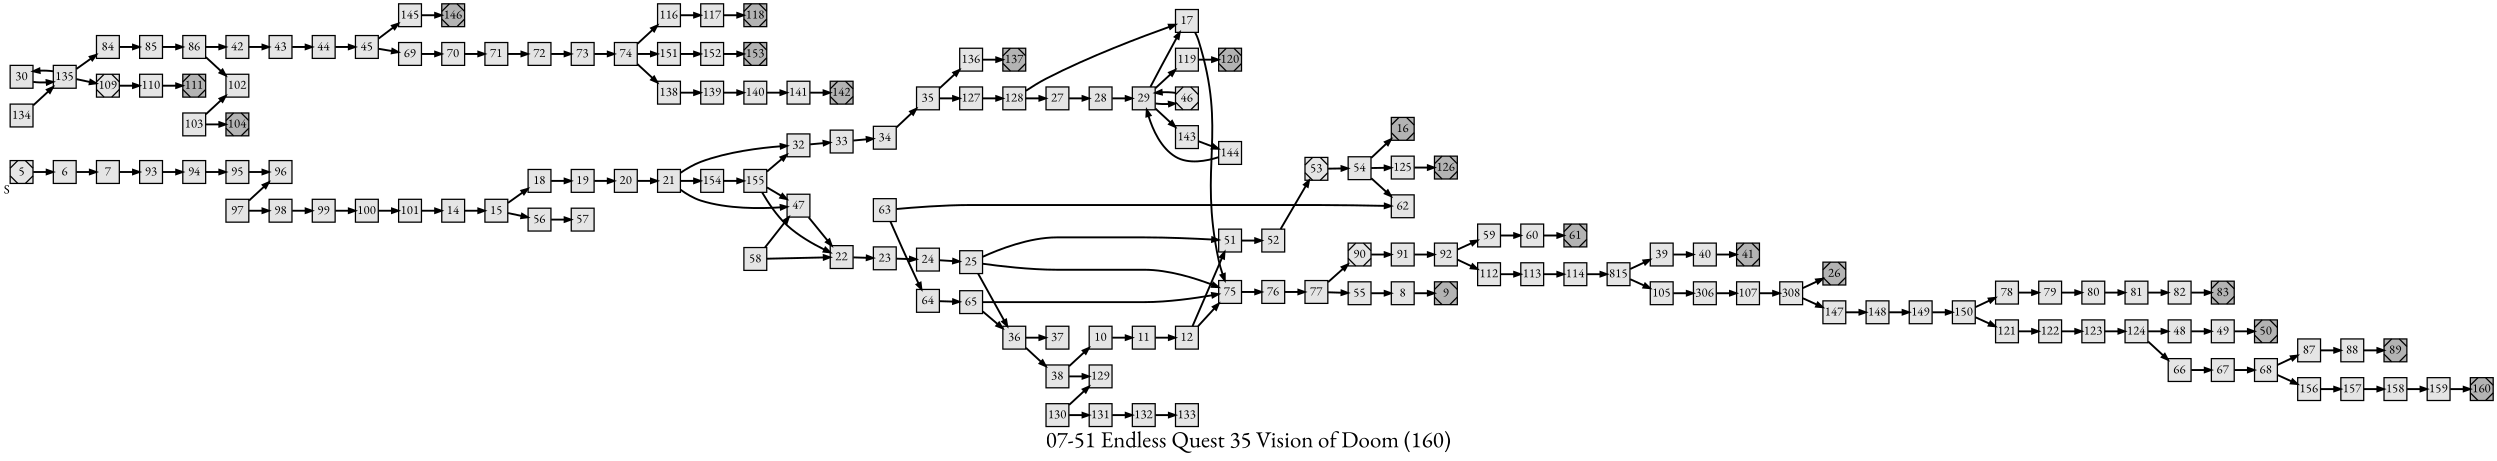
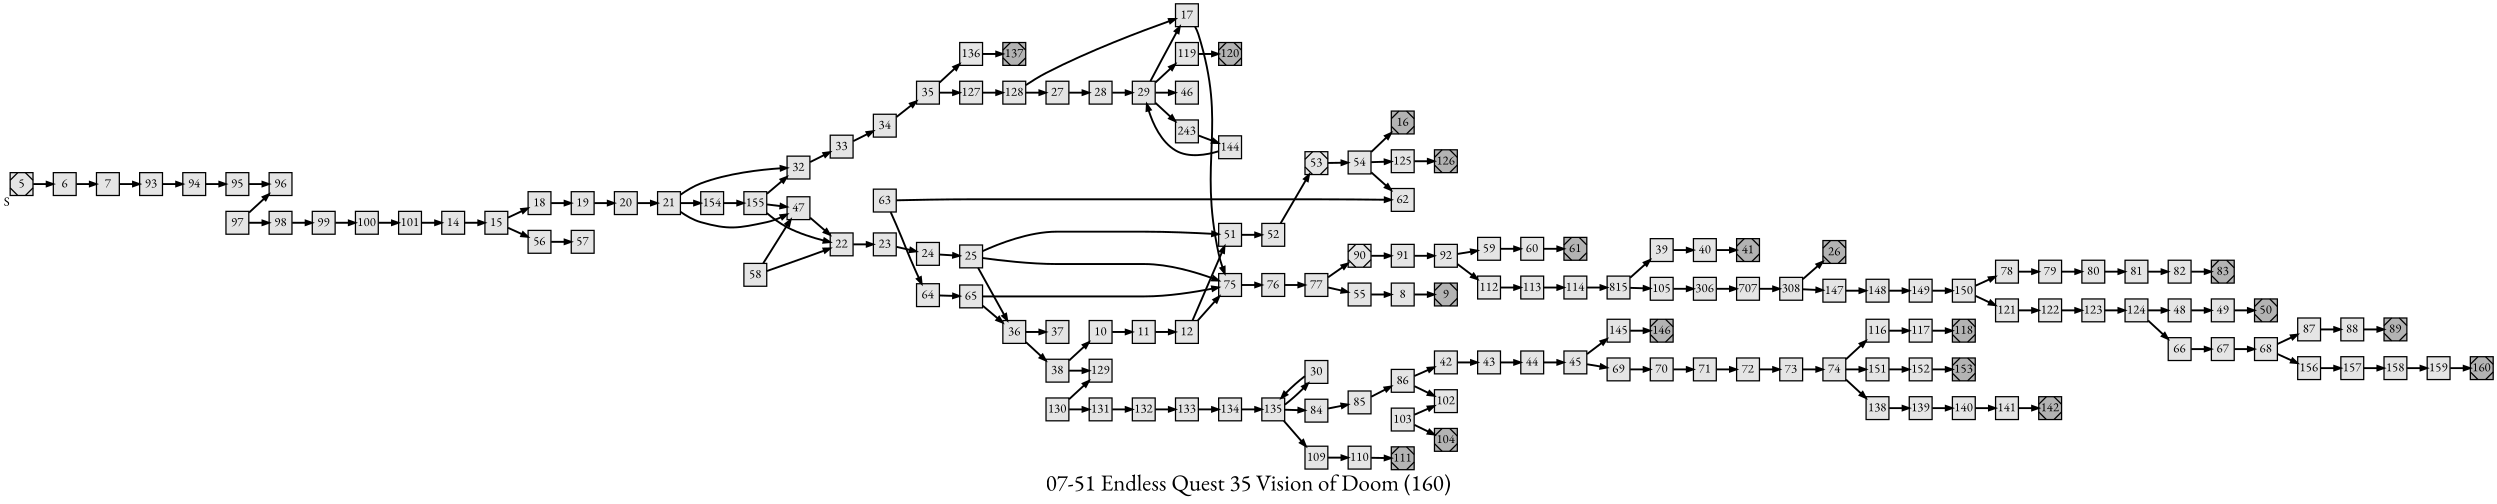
(108, 86) -> (1316, 458)
(1169, 92) -> none
(1187, 98) -> (1187, 93)
(1187, 137) -> (1187, 131)
(1748, 293) -> (1748, 289)
none -> (1205, 409)
